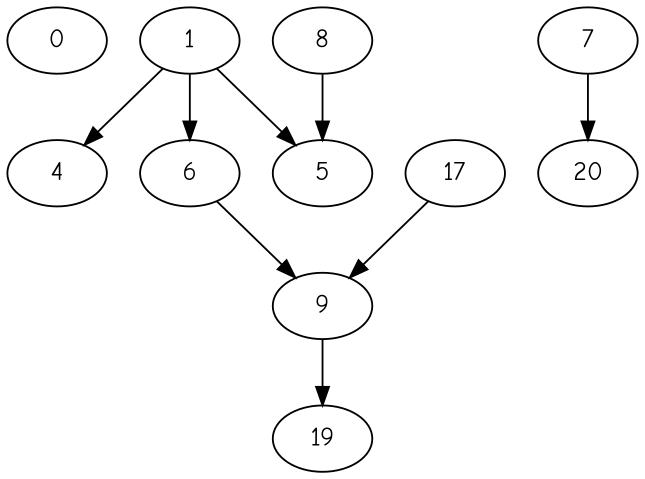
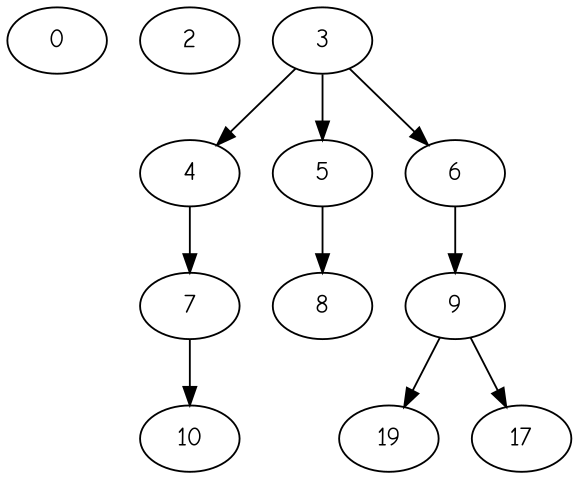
(190, 41) -> (323, 41)
none -> (190, 41)
(323, 98) -> (323, 231)
(588, 173) -> (190, 439)
none -> (190, 231)
(396, 233) -> (484, 364)
